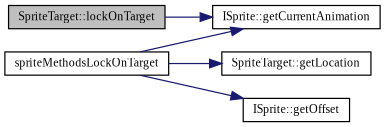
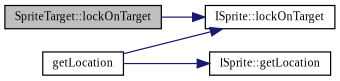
(296, 17) -> (270, 17)
(87, 64) -> (83, 64)
(296, 64) -> (270, 64)
(296, 110) -> none
